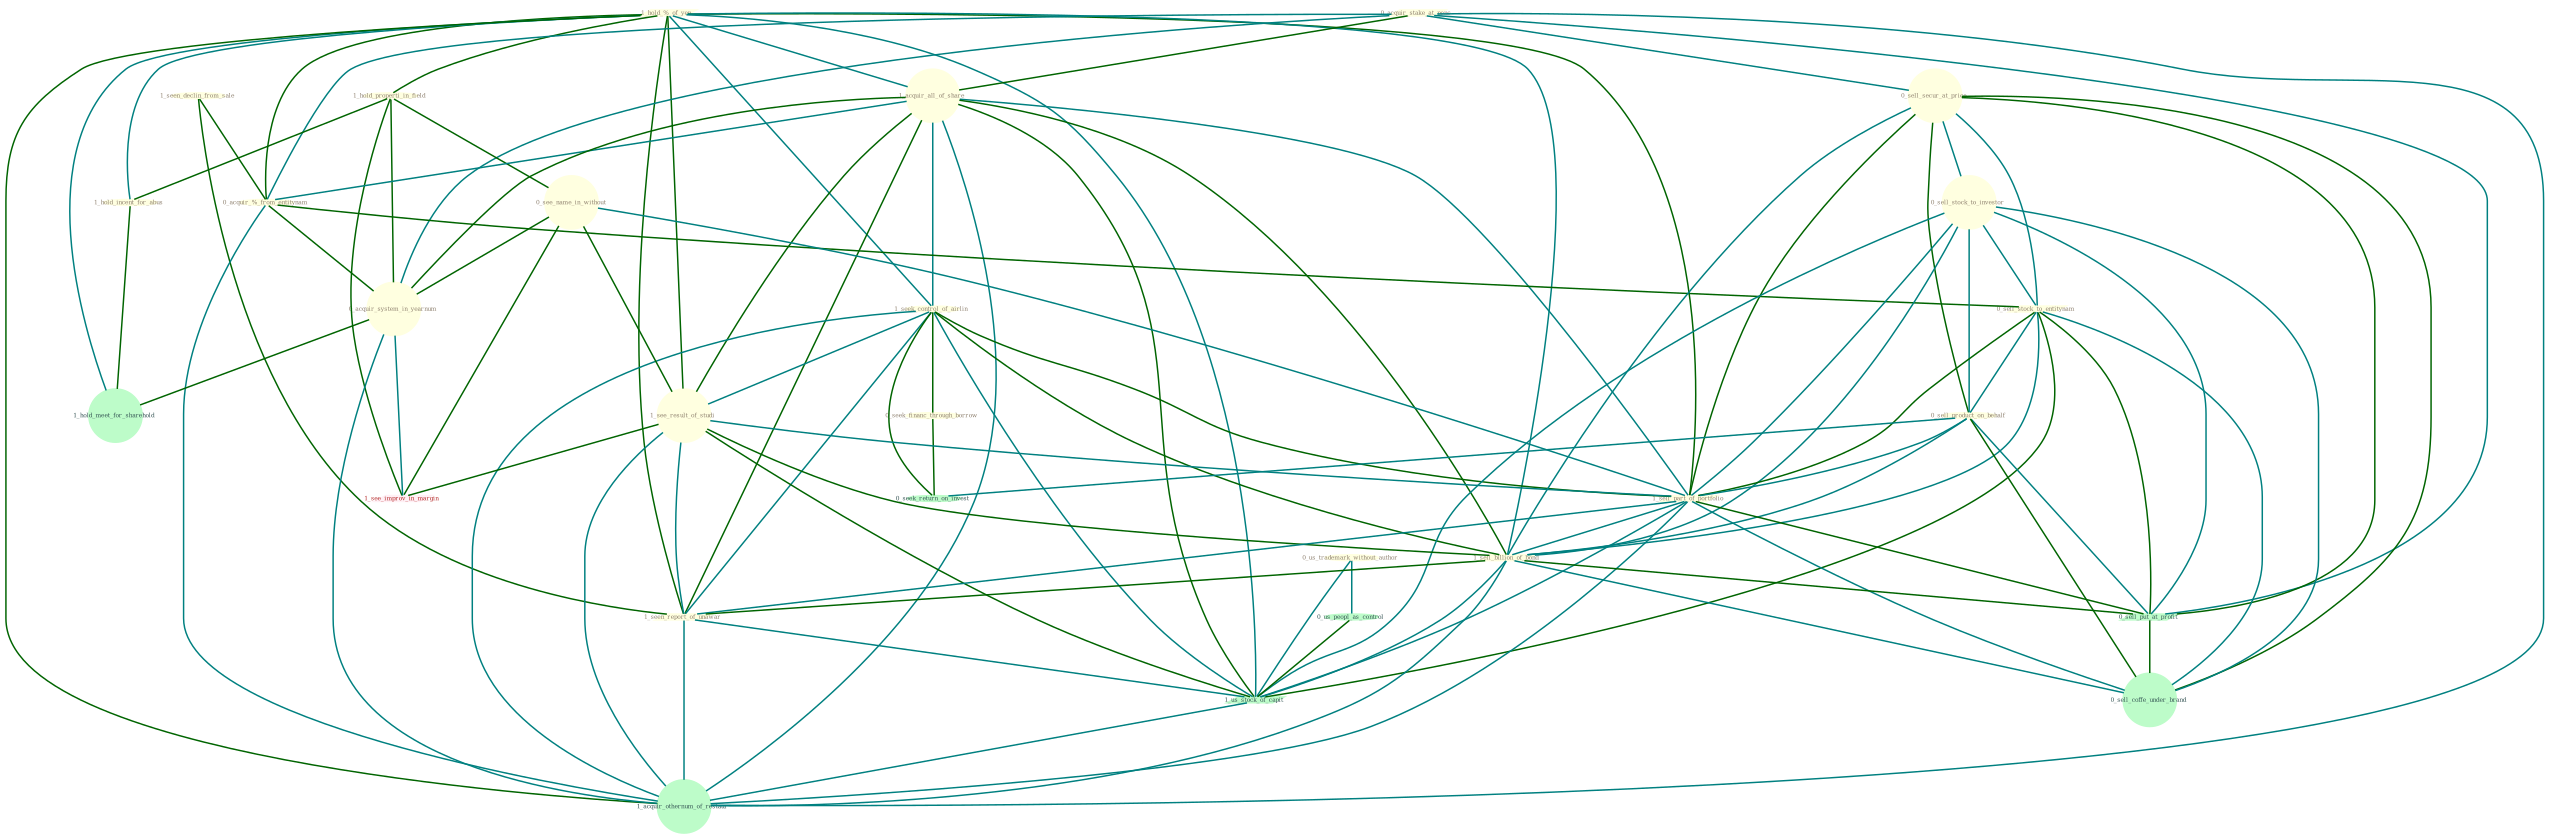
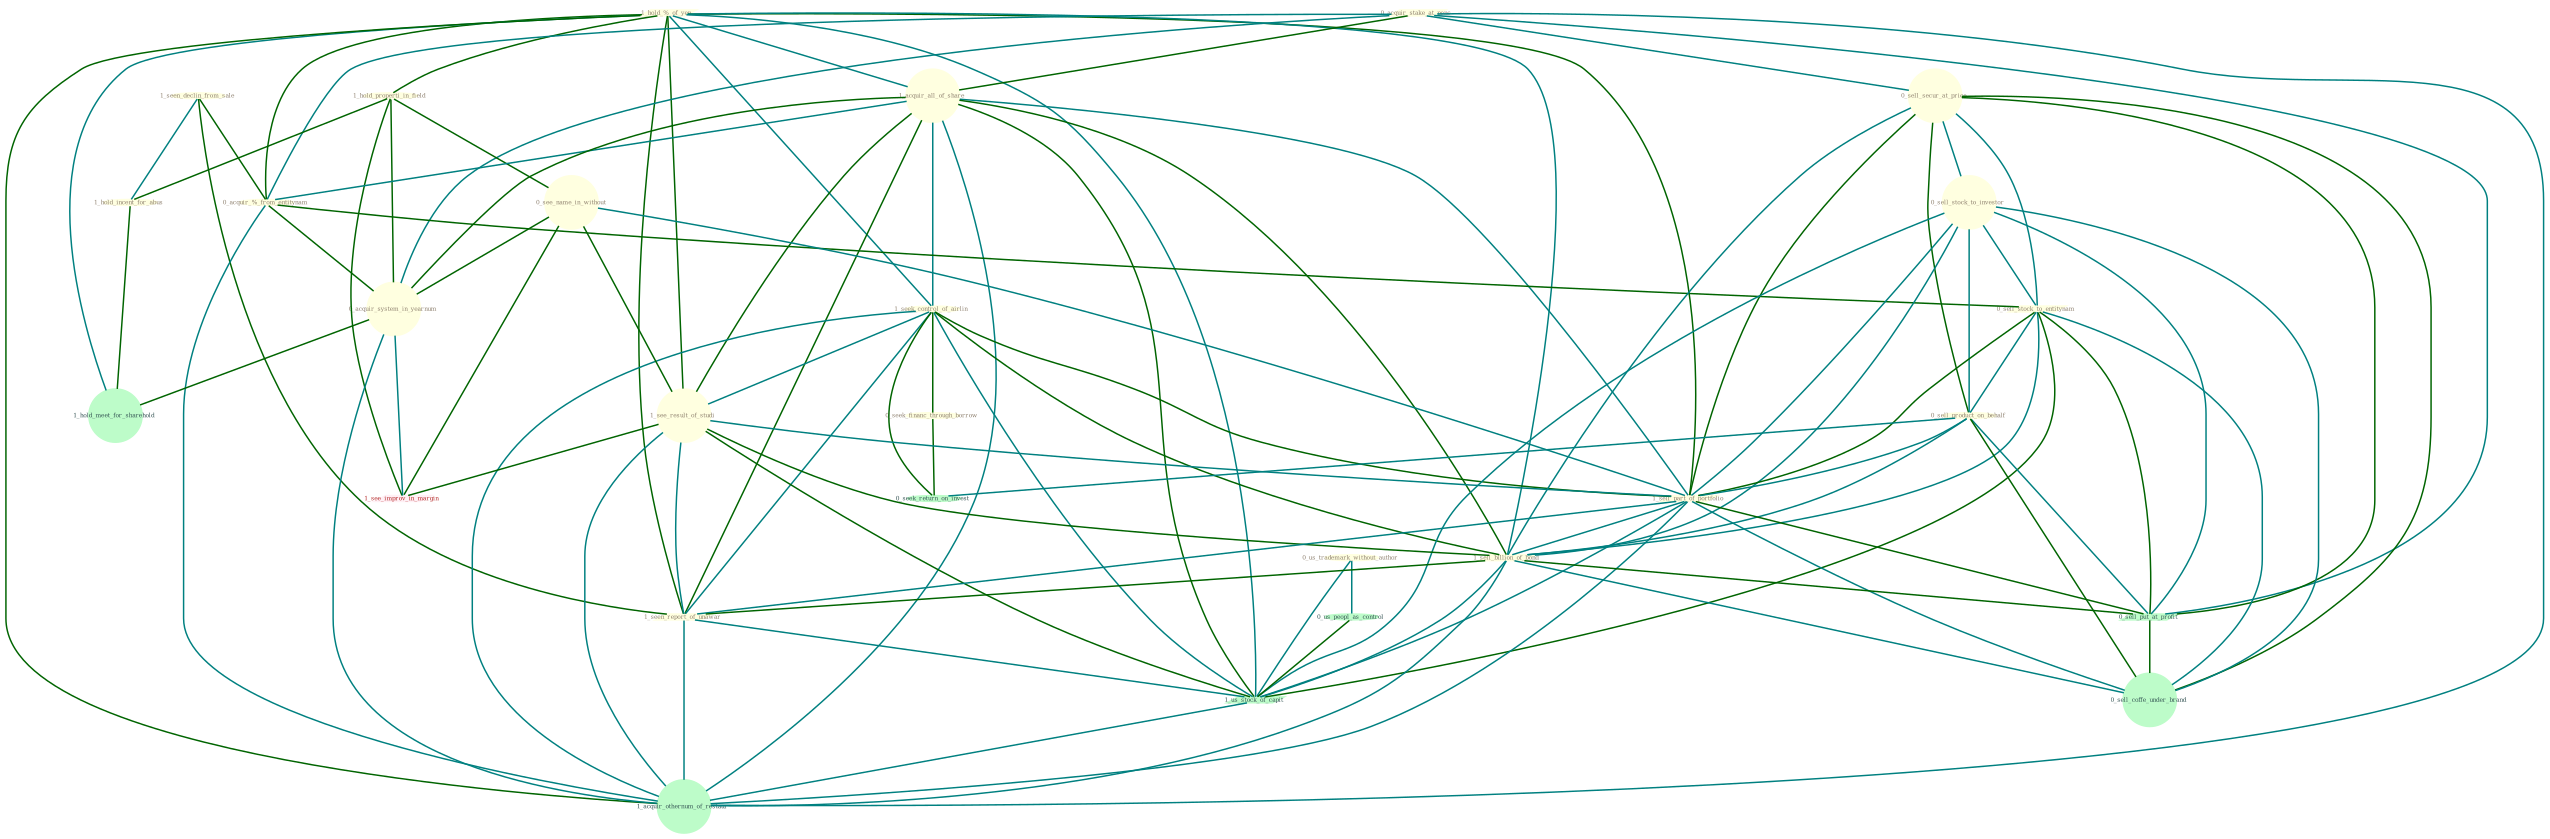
(329, 36) -> (164, 149)
